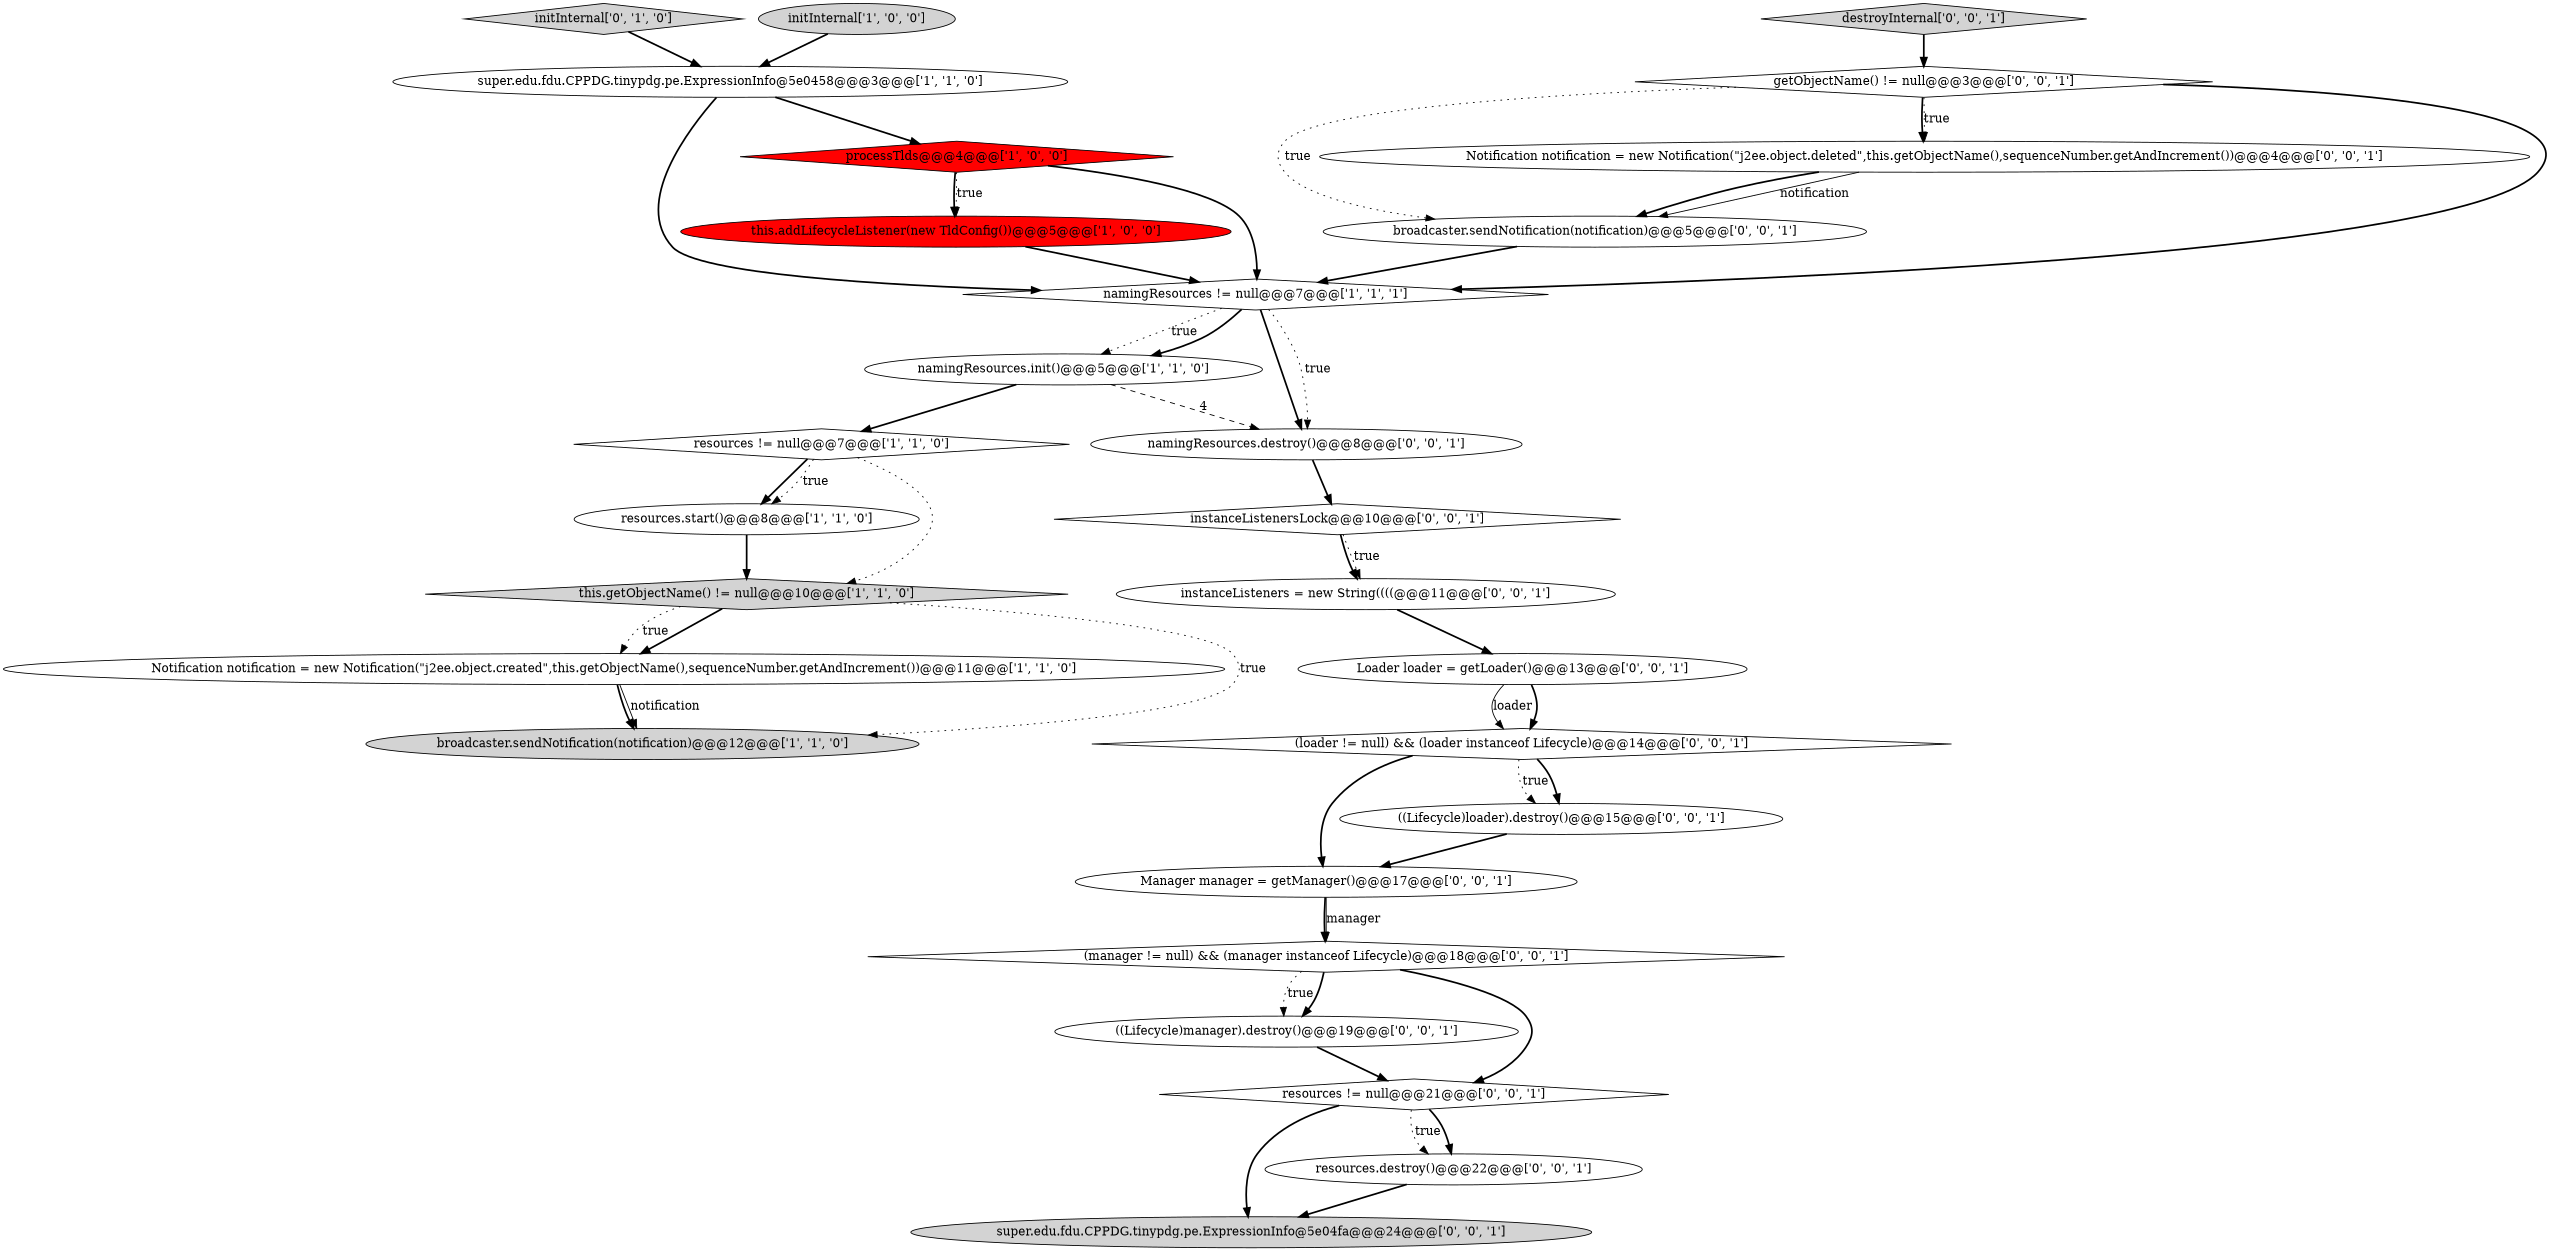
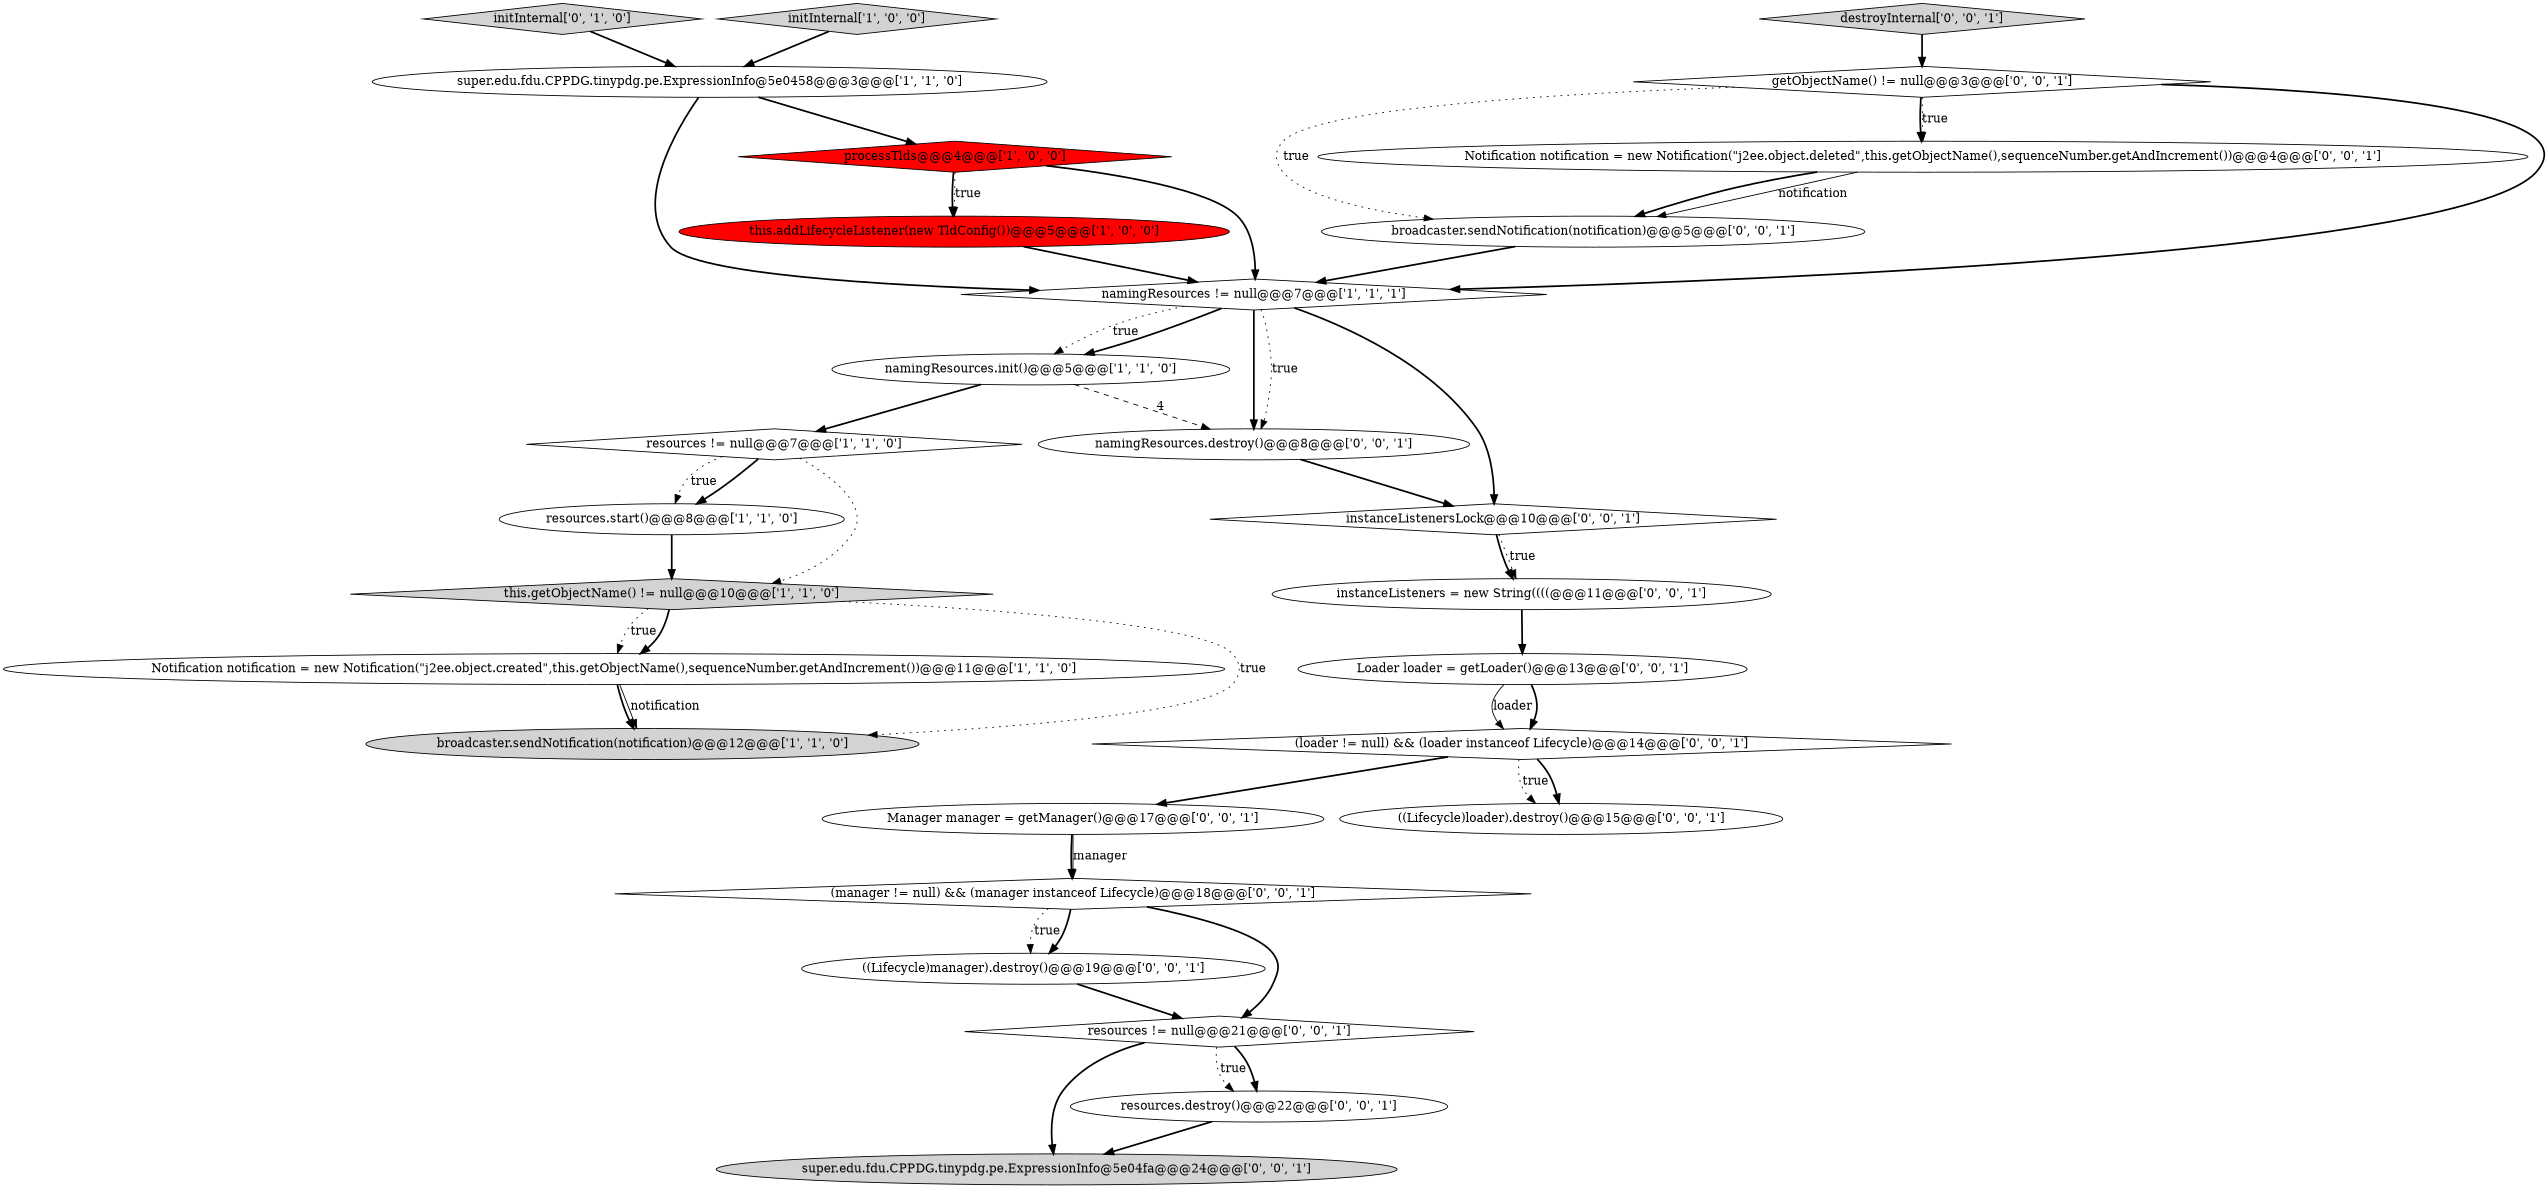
(857, 19) -> (857, 19)
none -> (1423, 375)
(1448, 849) -> none
